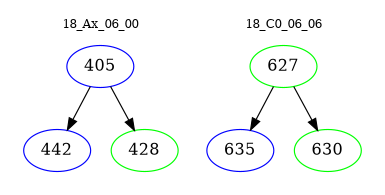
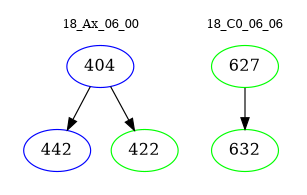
(100, 66) -> (100, 66)
(145, 150) -> (145, 150)
(240, 150) -> none
(328, 150) -> (245, 150)
